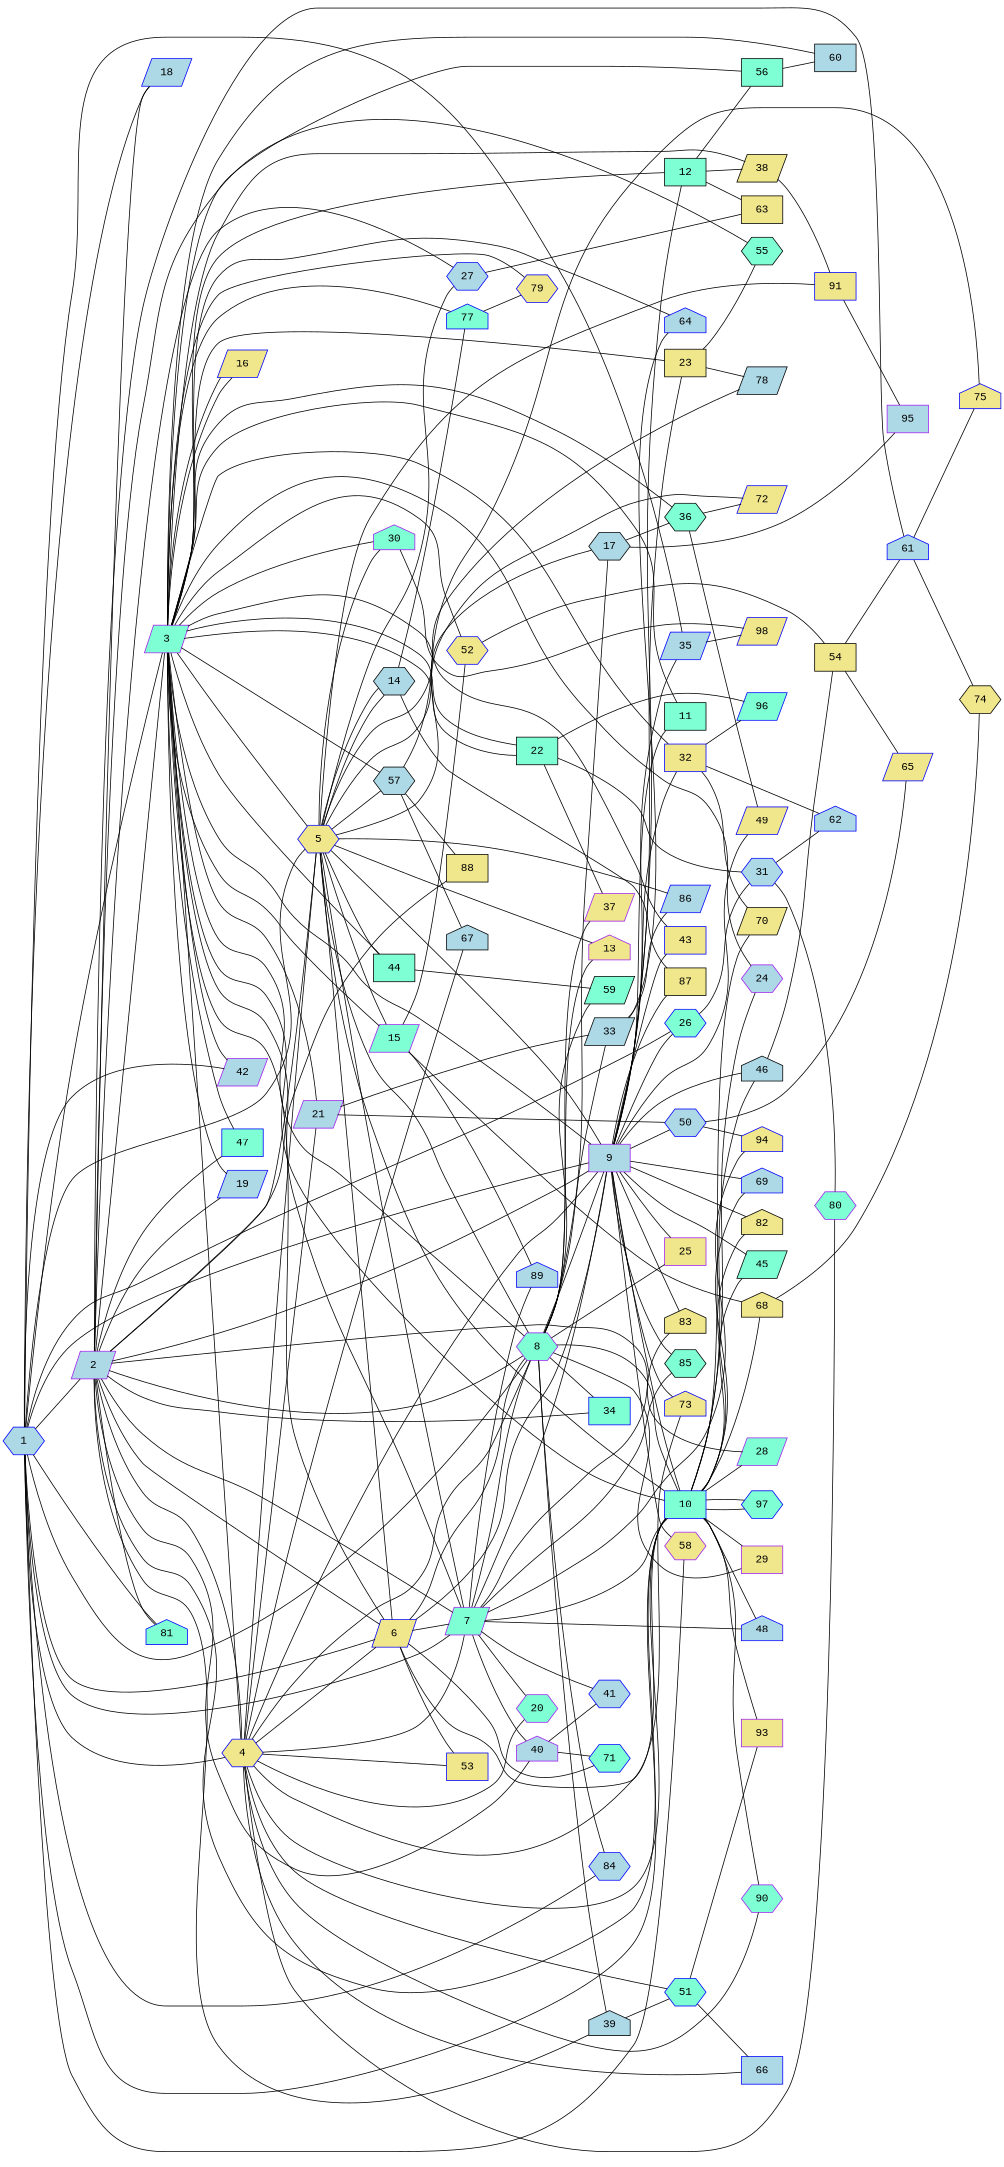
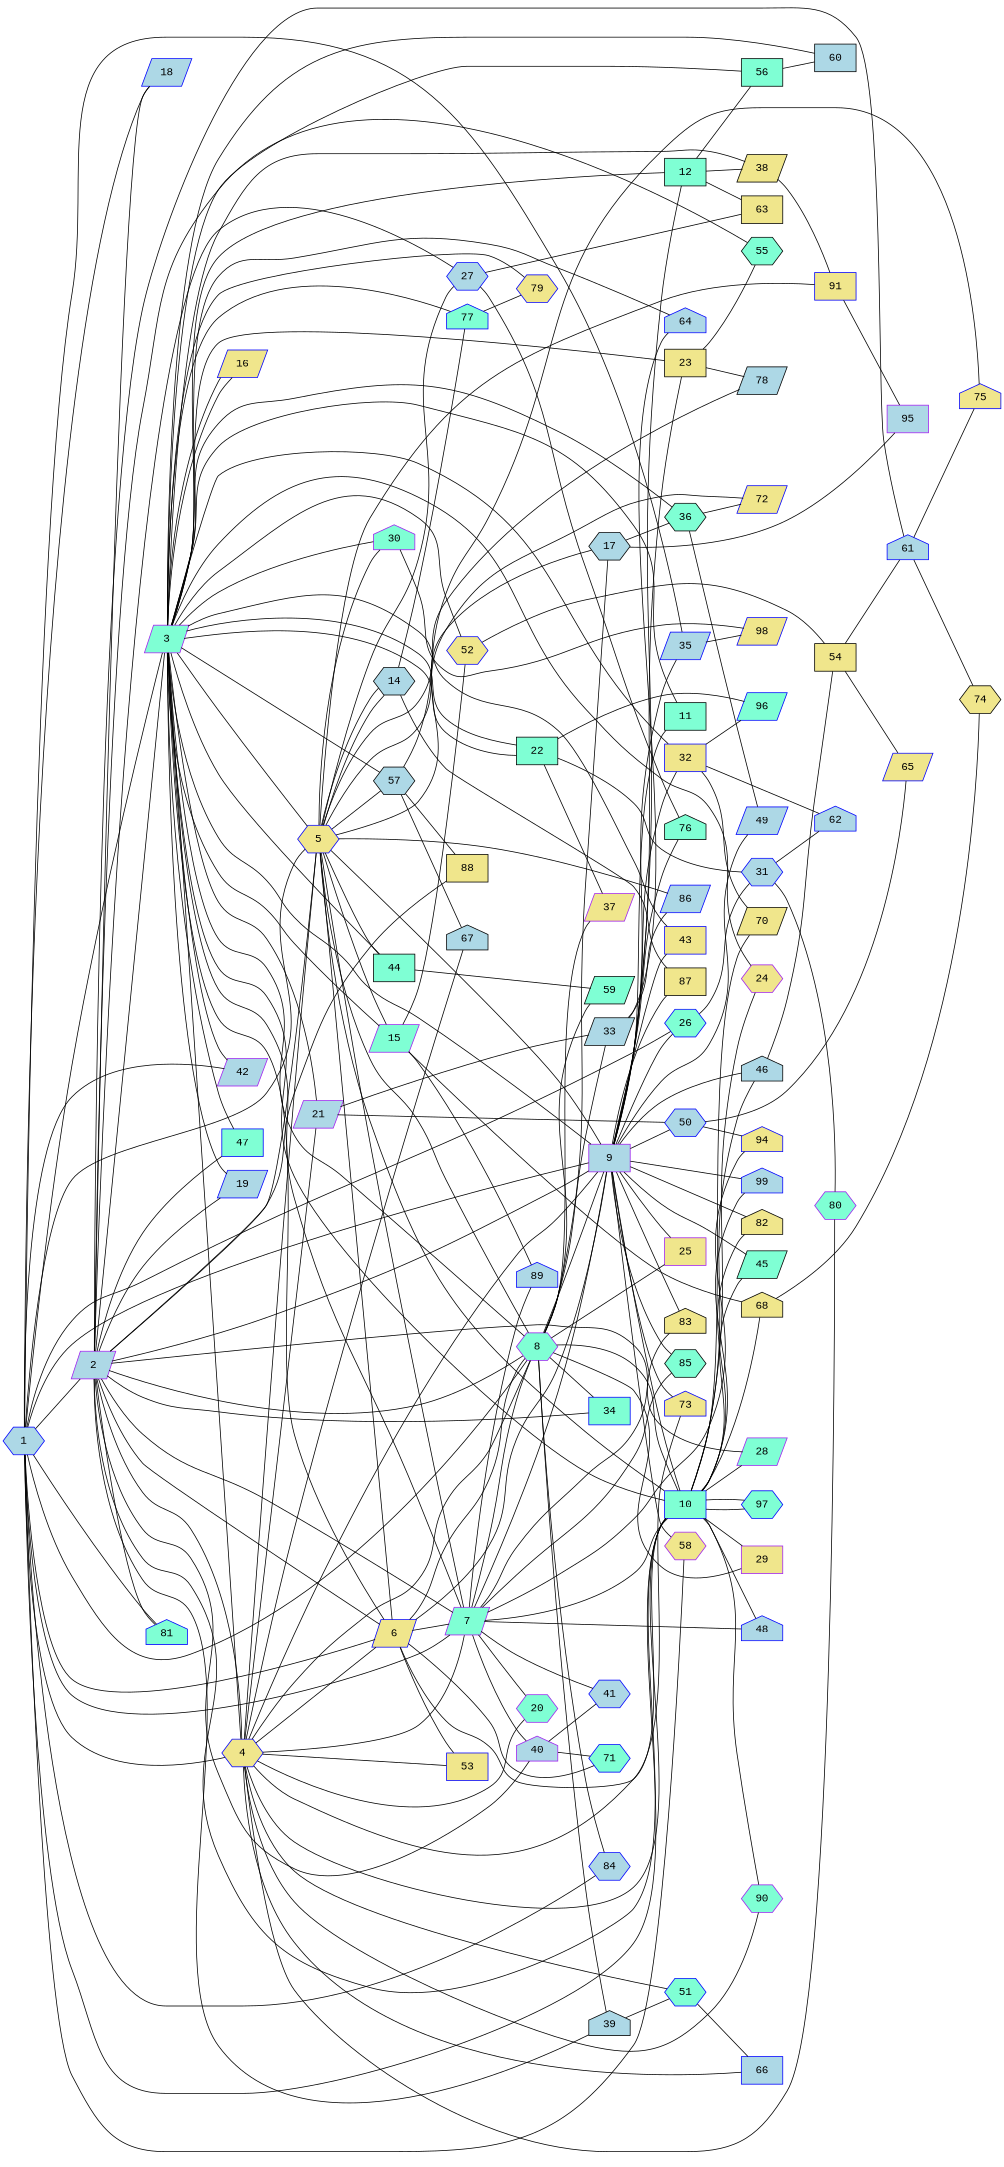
(762, 821) -> (762, 821)
none -> (685, 828)
(609, 949) -> none
(762, 979) -> (762, 979)
(762, 1182) -> (762, 1182)
(762, 1733) -> none
